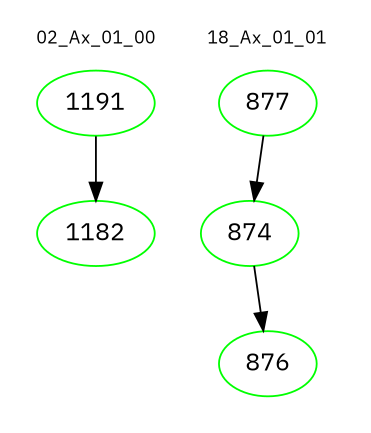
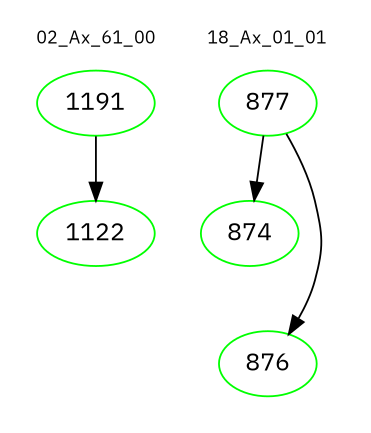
(97, 39) -> (97, 39)
(96, 233) -> (96, 233)
(257, 289) -> (320, 225)
